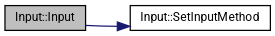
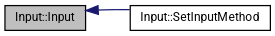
(101, 26) -> (114, 10)
